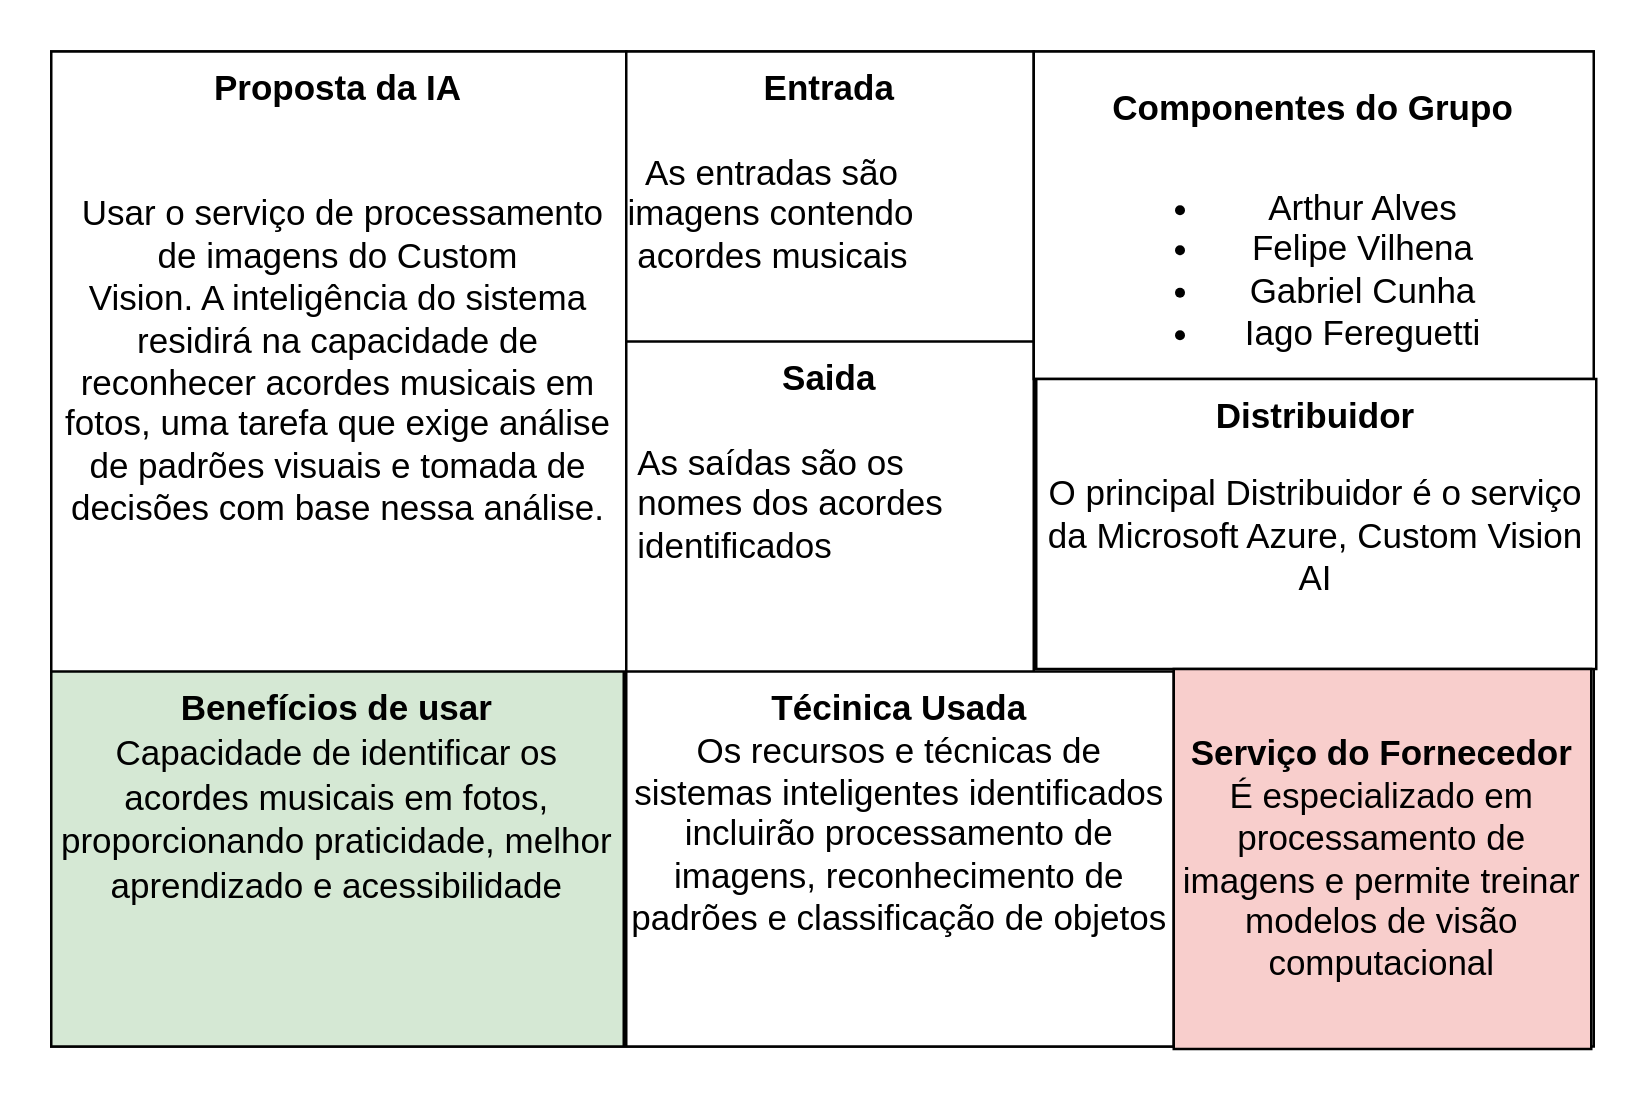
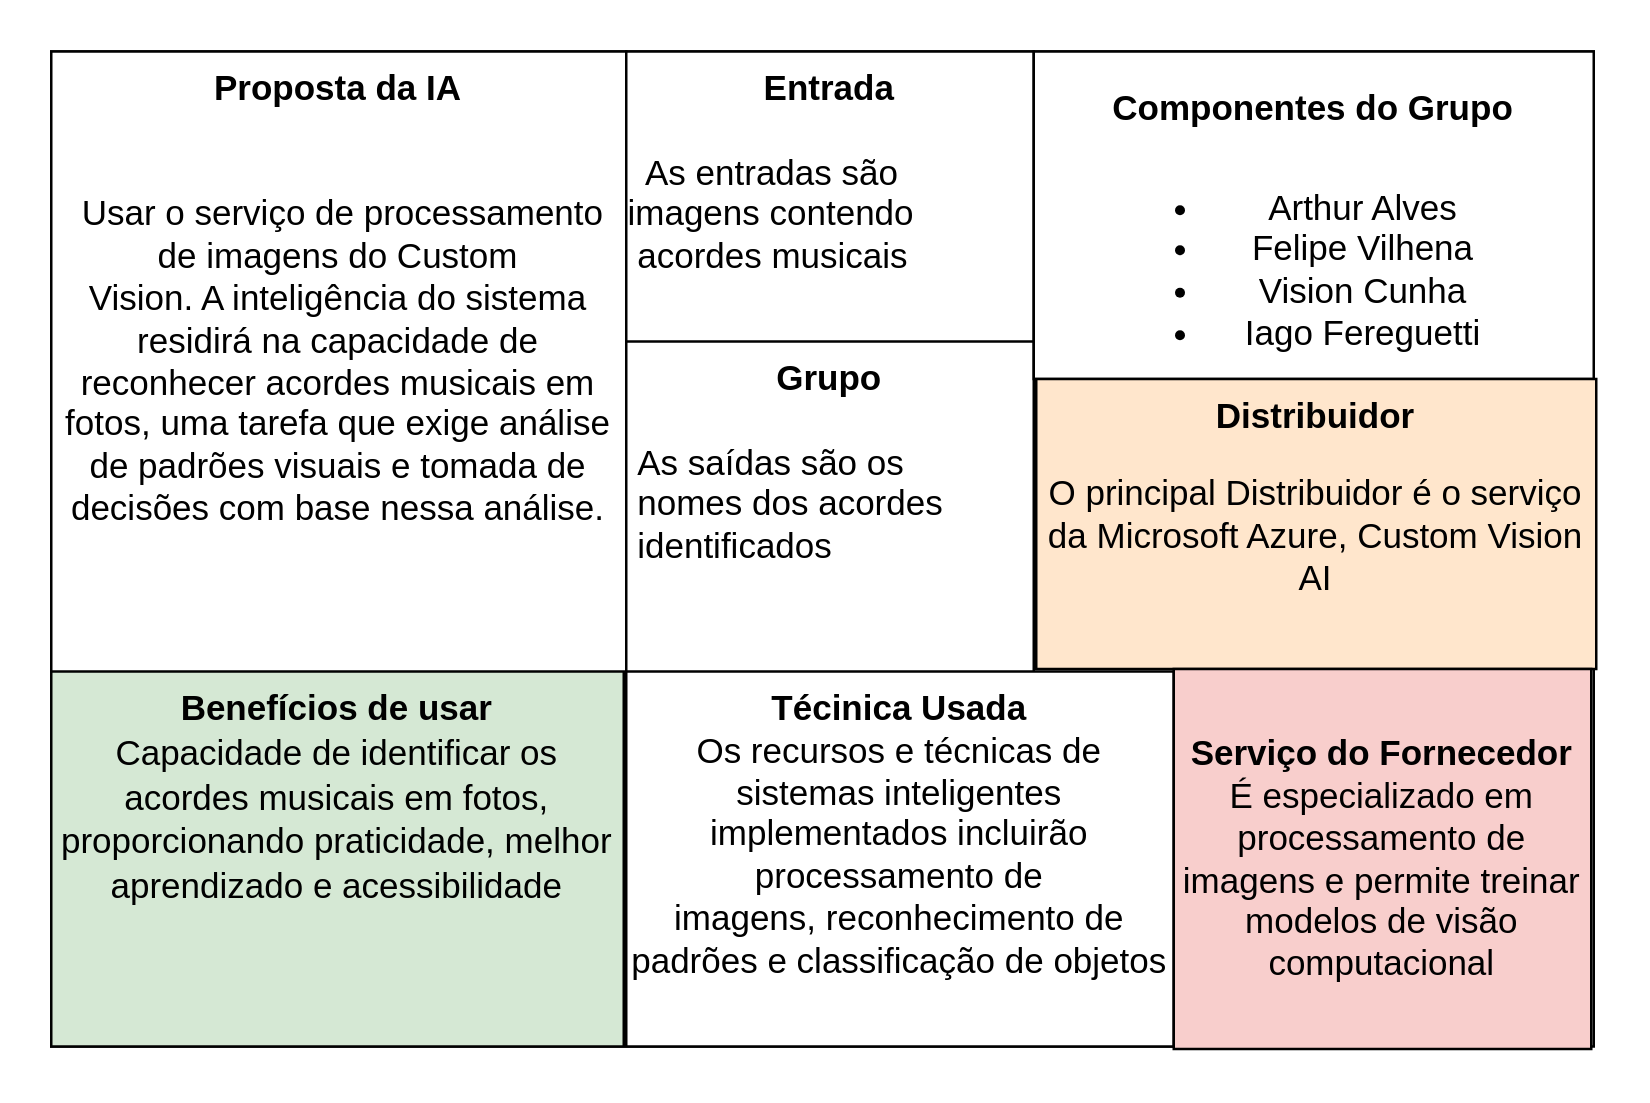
(1314, 124) -> (1314, 124)
(830, 443) -> (830, 443)
(1316, 524) -> (1316, 524)
(900, 815) -> (900, 815)
